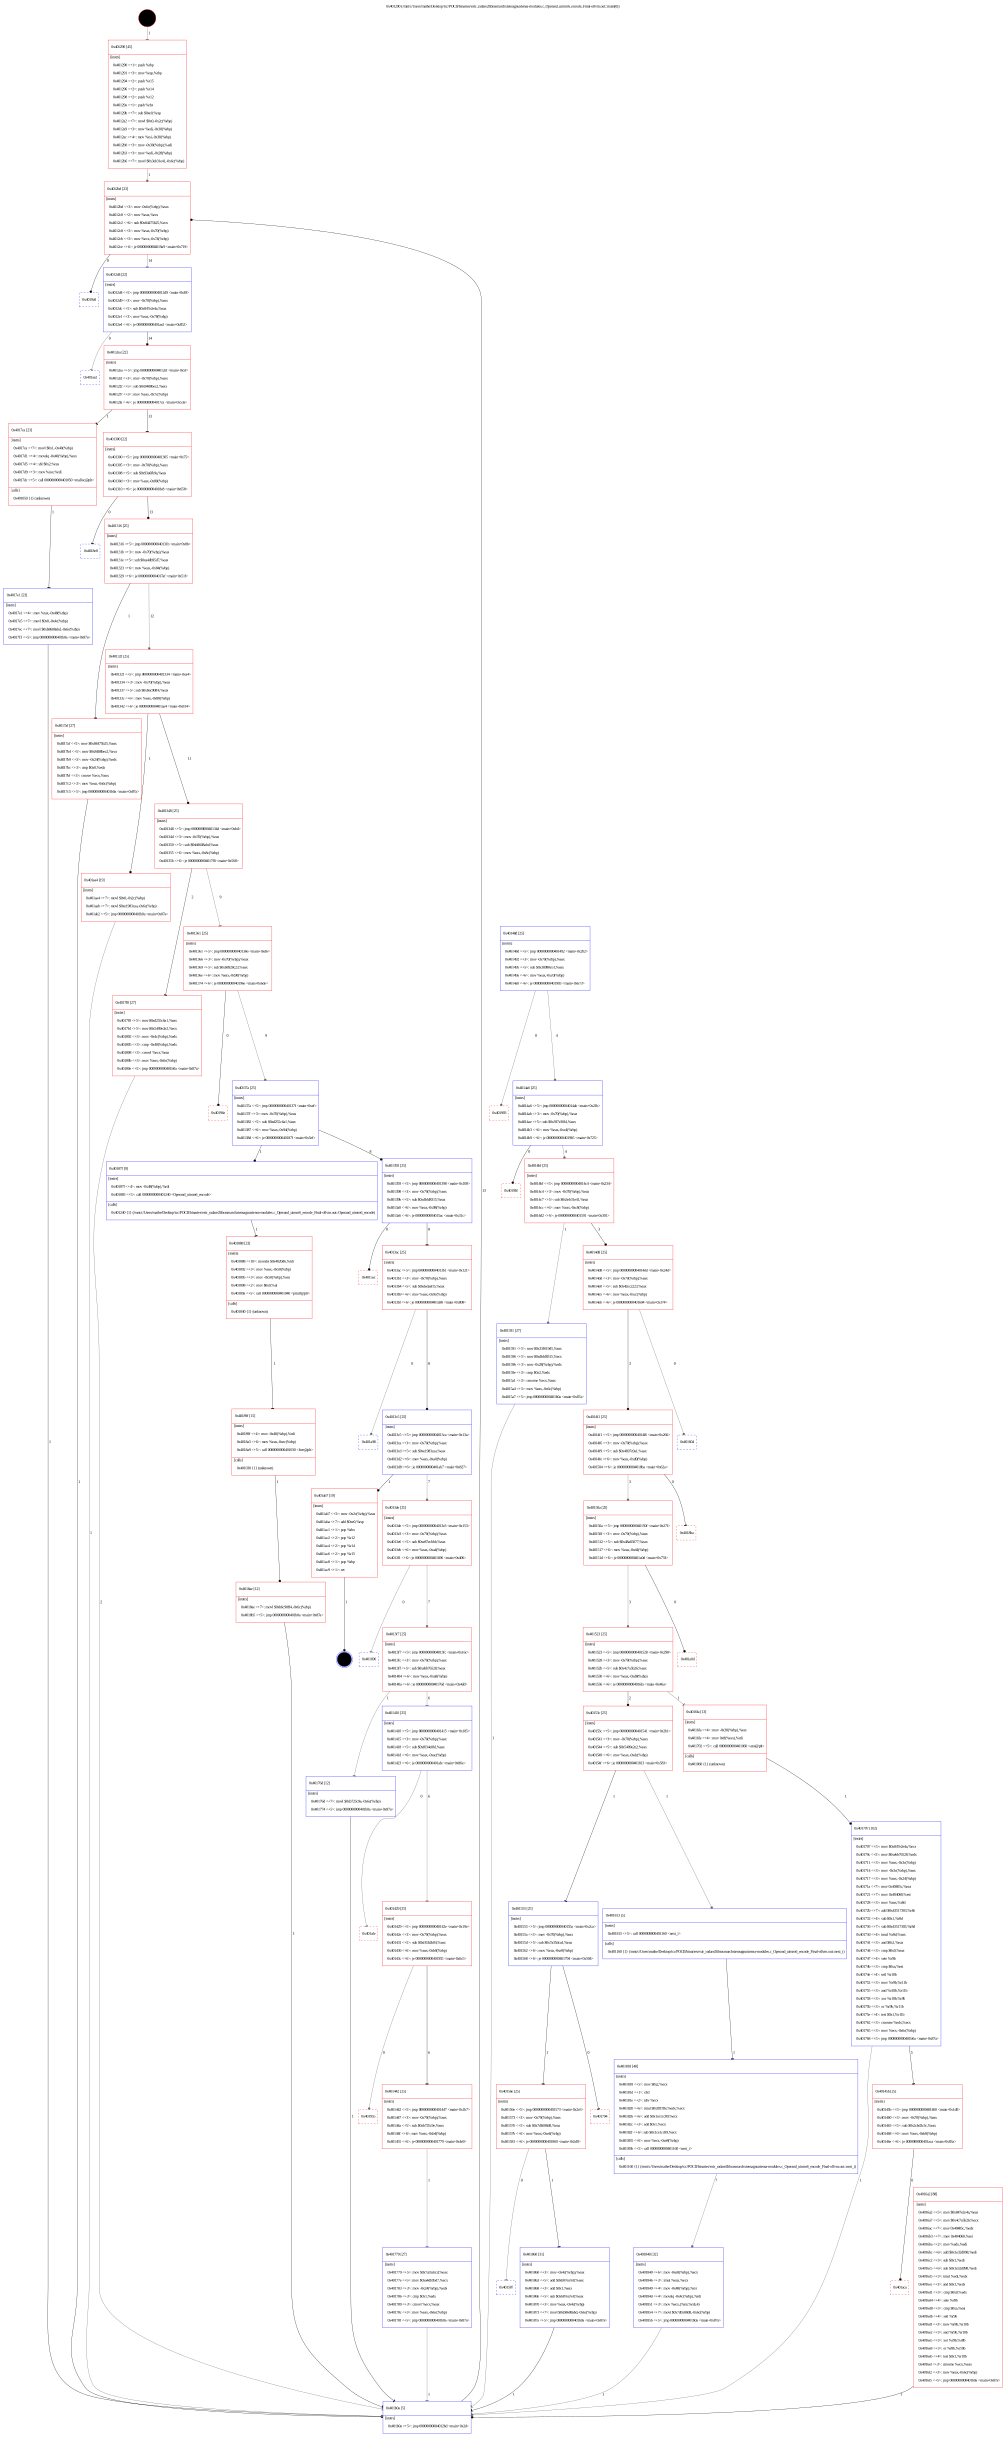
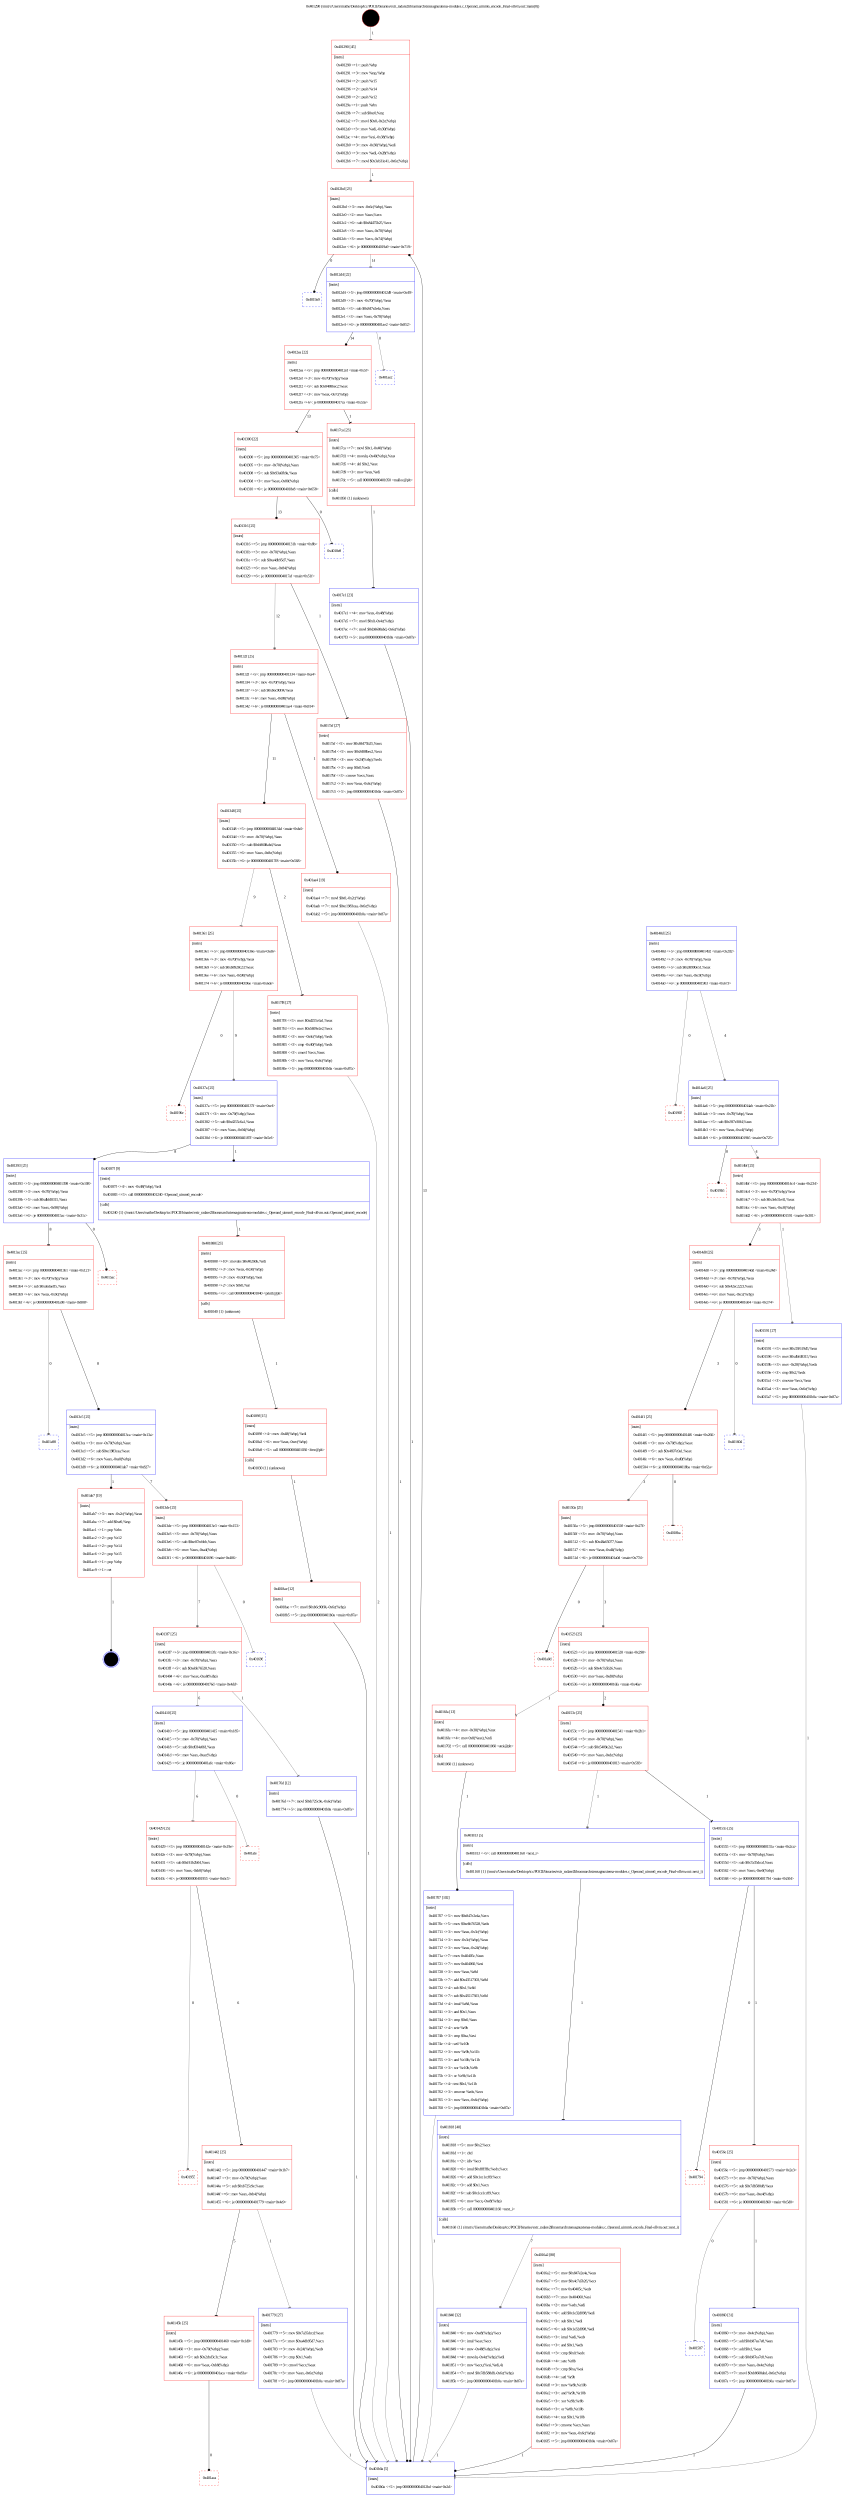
(911, 2065) -> (228, 2262)
